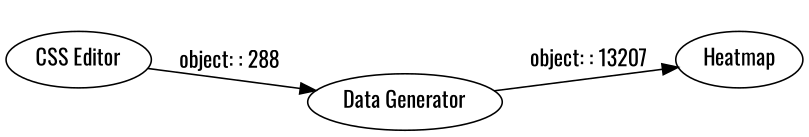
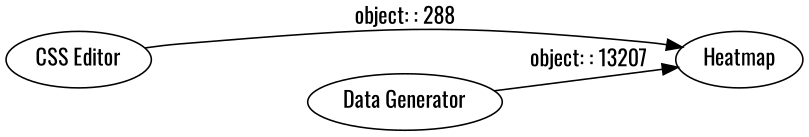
(224, 78) -> (406, 30)
